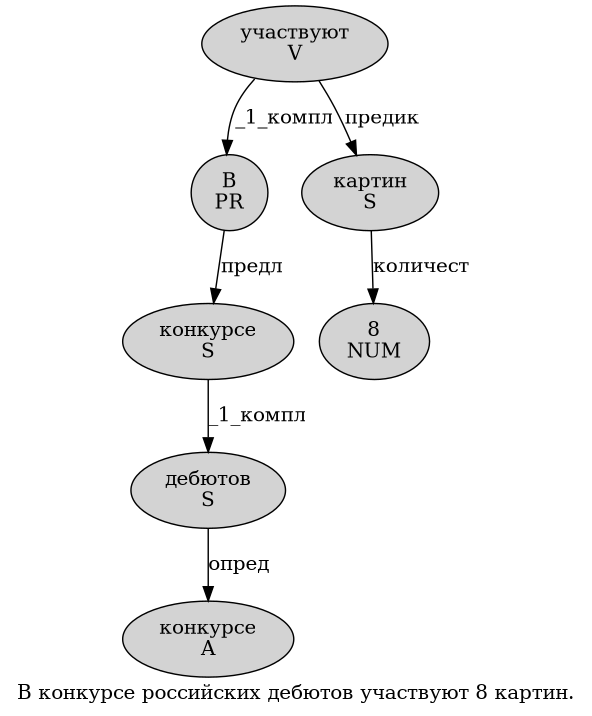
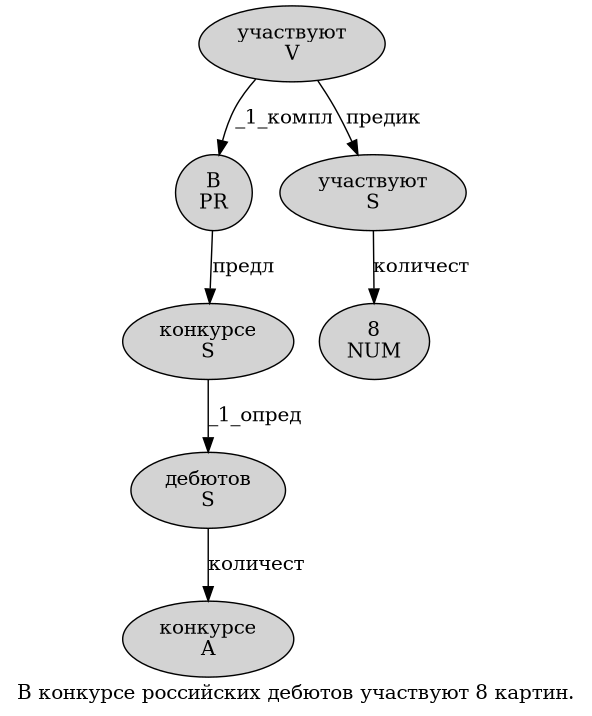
(370, 193) -> (373, 193)
(258, 416) -> (255, 416)
(239, 565) -> (257, 565)
